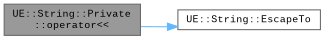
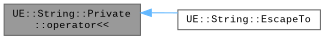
(154, 27) -> (165, 13)
